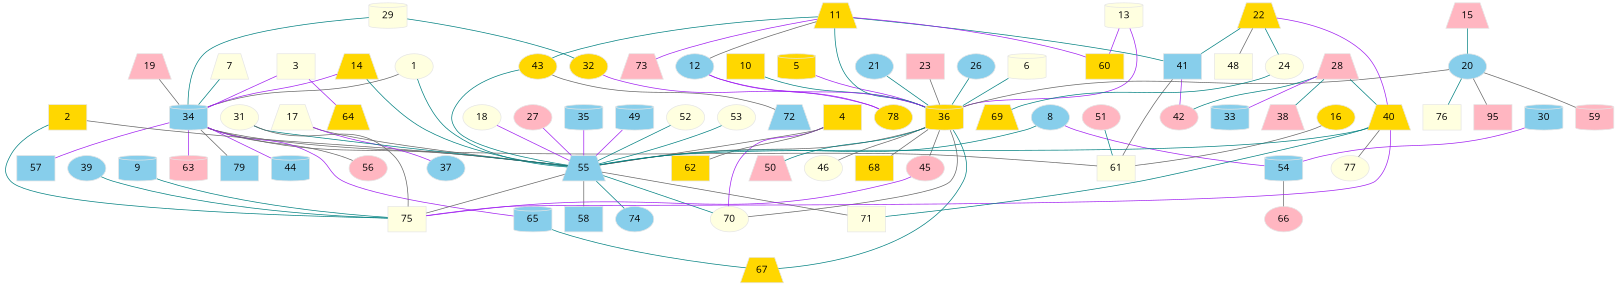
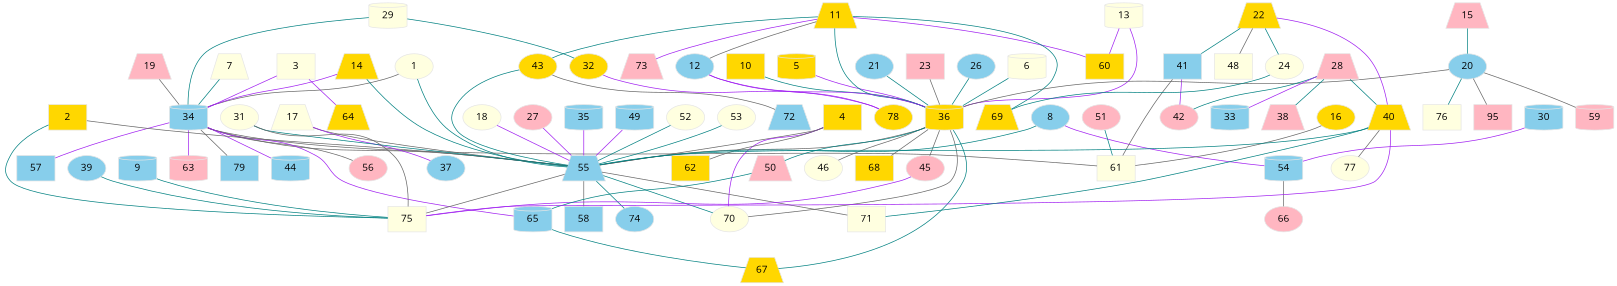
(1032, 39) -> (994, 30)
none -> (656, 189)
